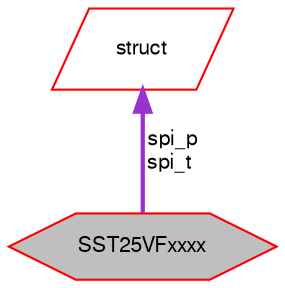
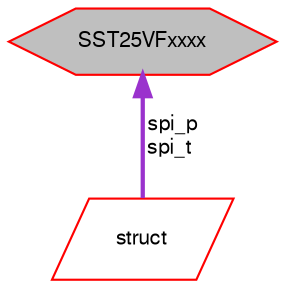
(143, 163) -> (143, 147)
